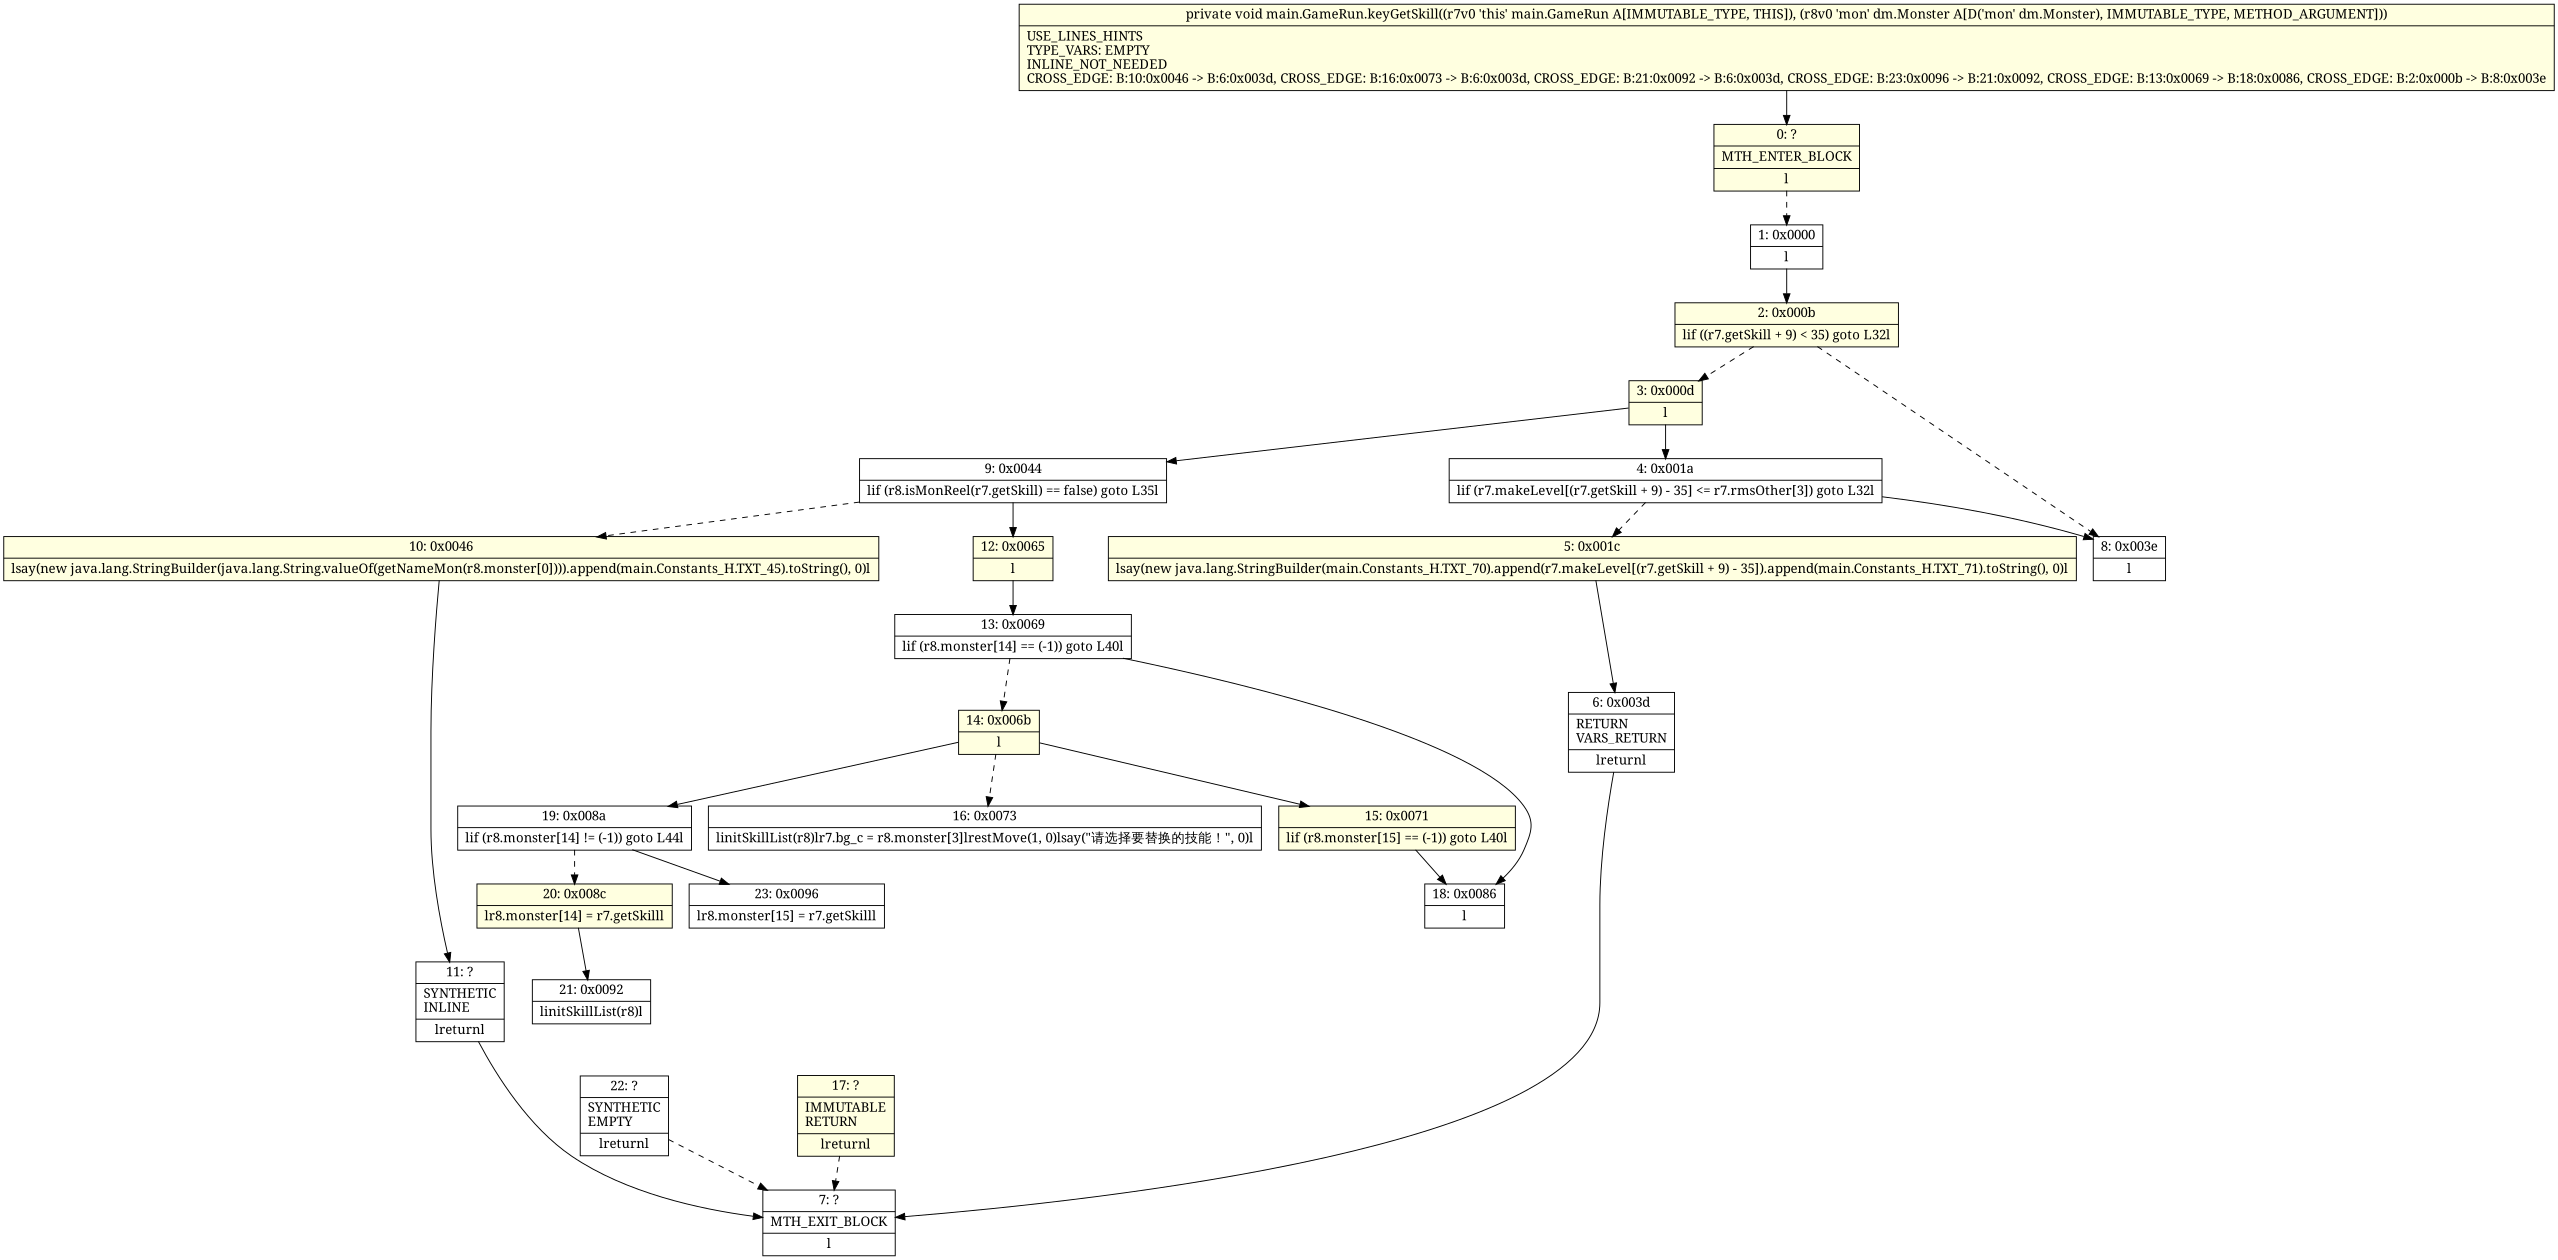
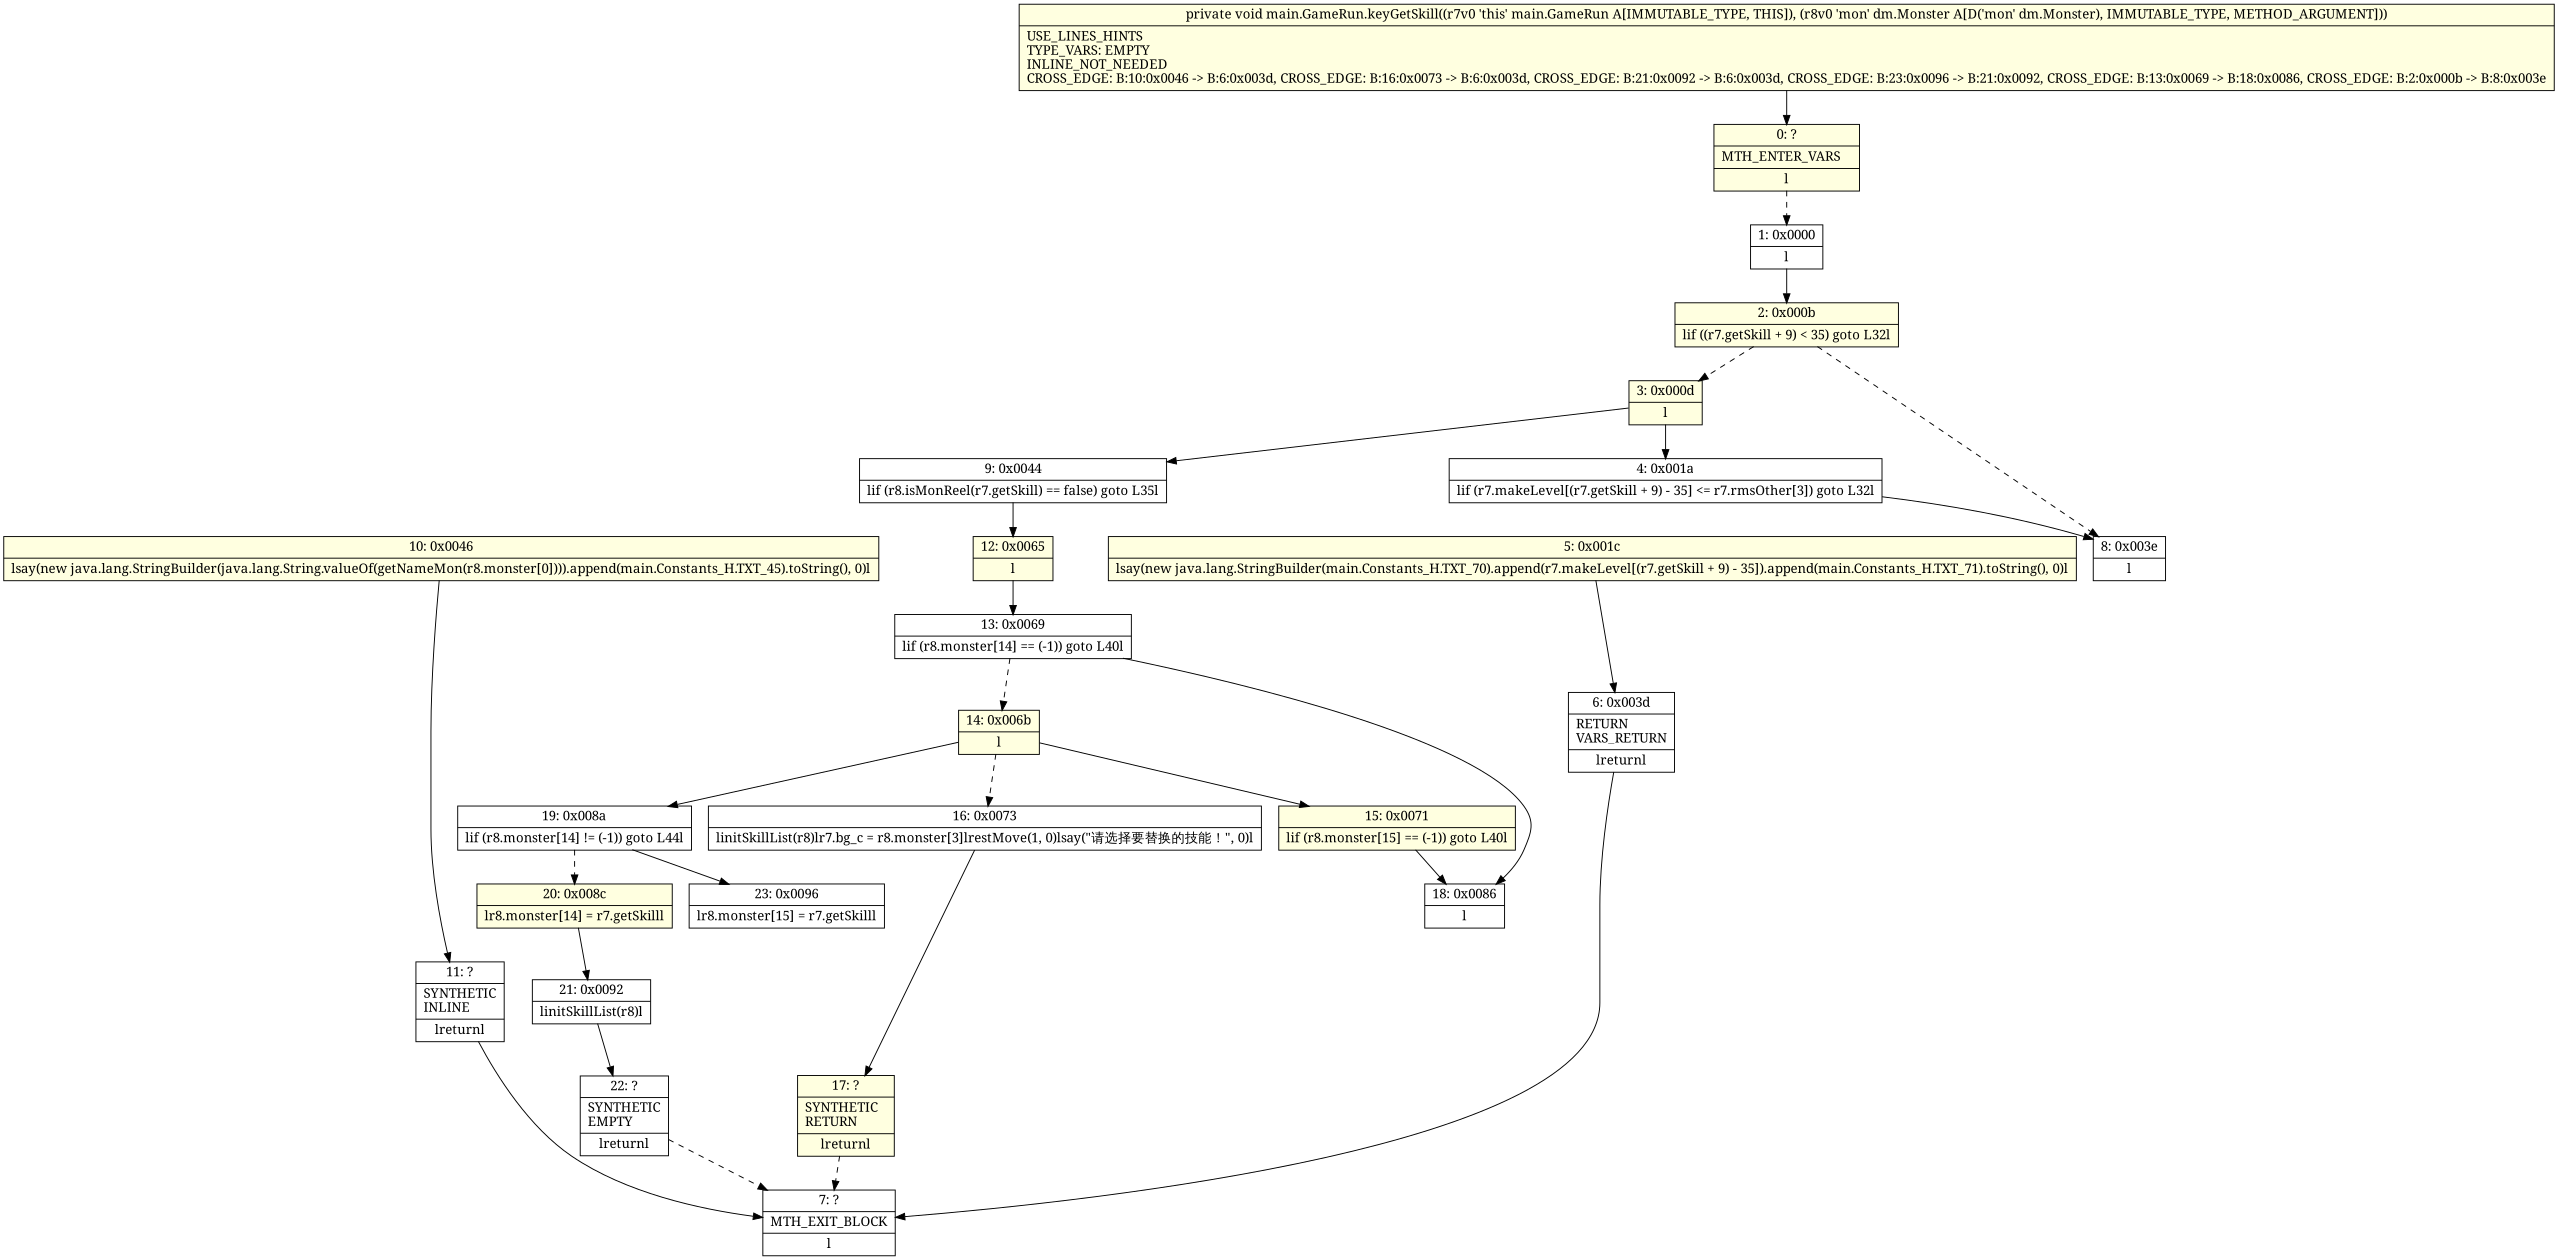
(1787, 157) -> (1781, 157)
(1632, 516) -> none
(733, 519) -> none
none -> (922, 959)
none -> (604, 1045)
(846, 1108) -> (842, 1108)
